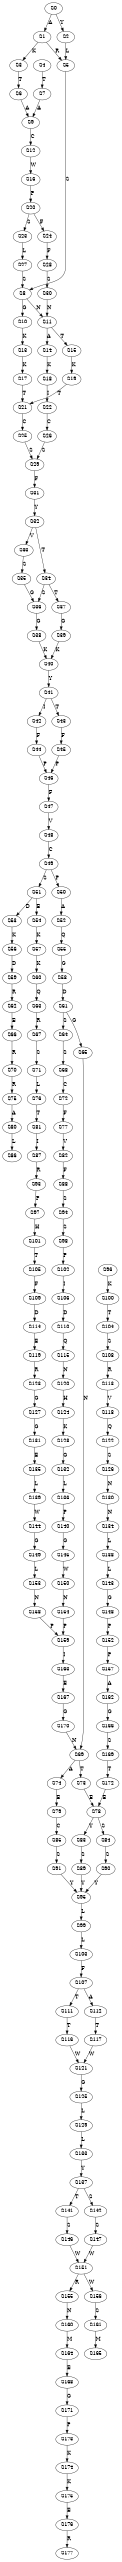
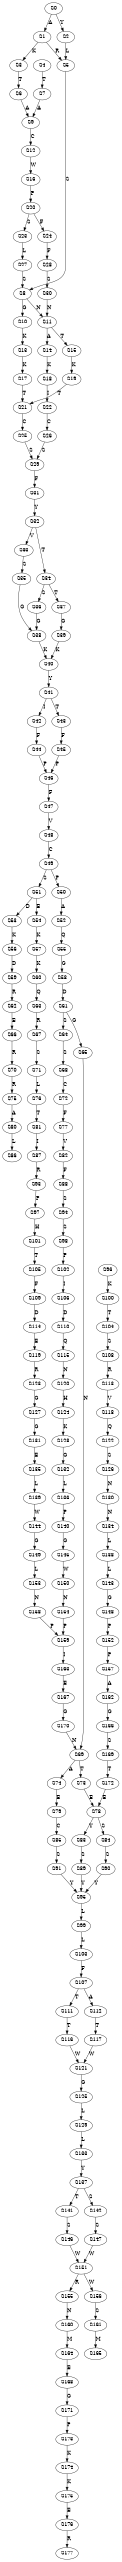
(28, 592) -> (19, 608)
